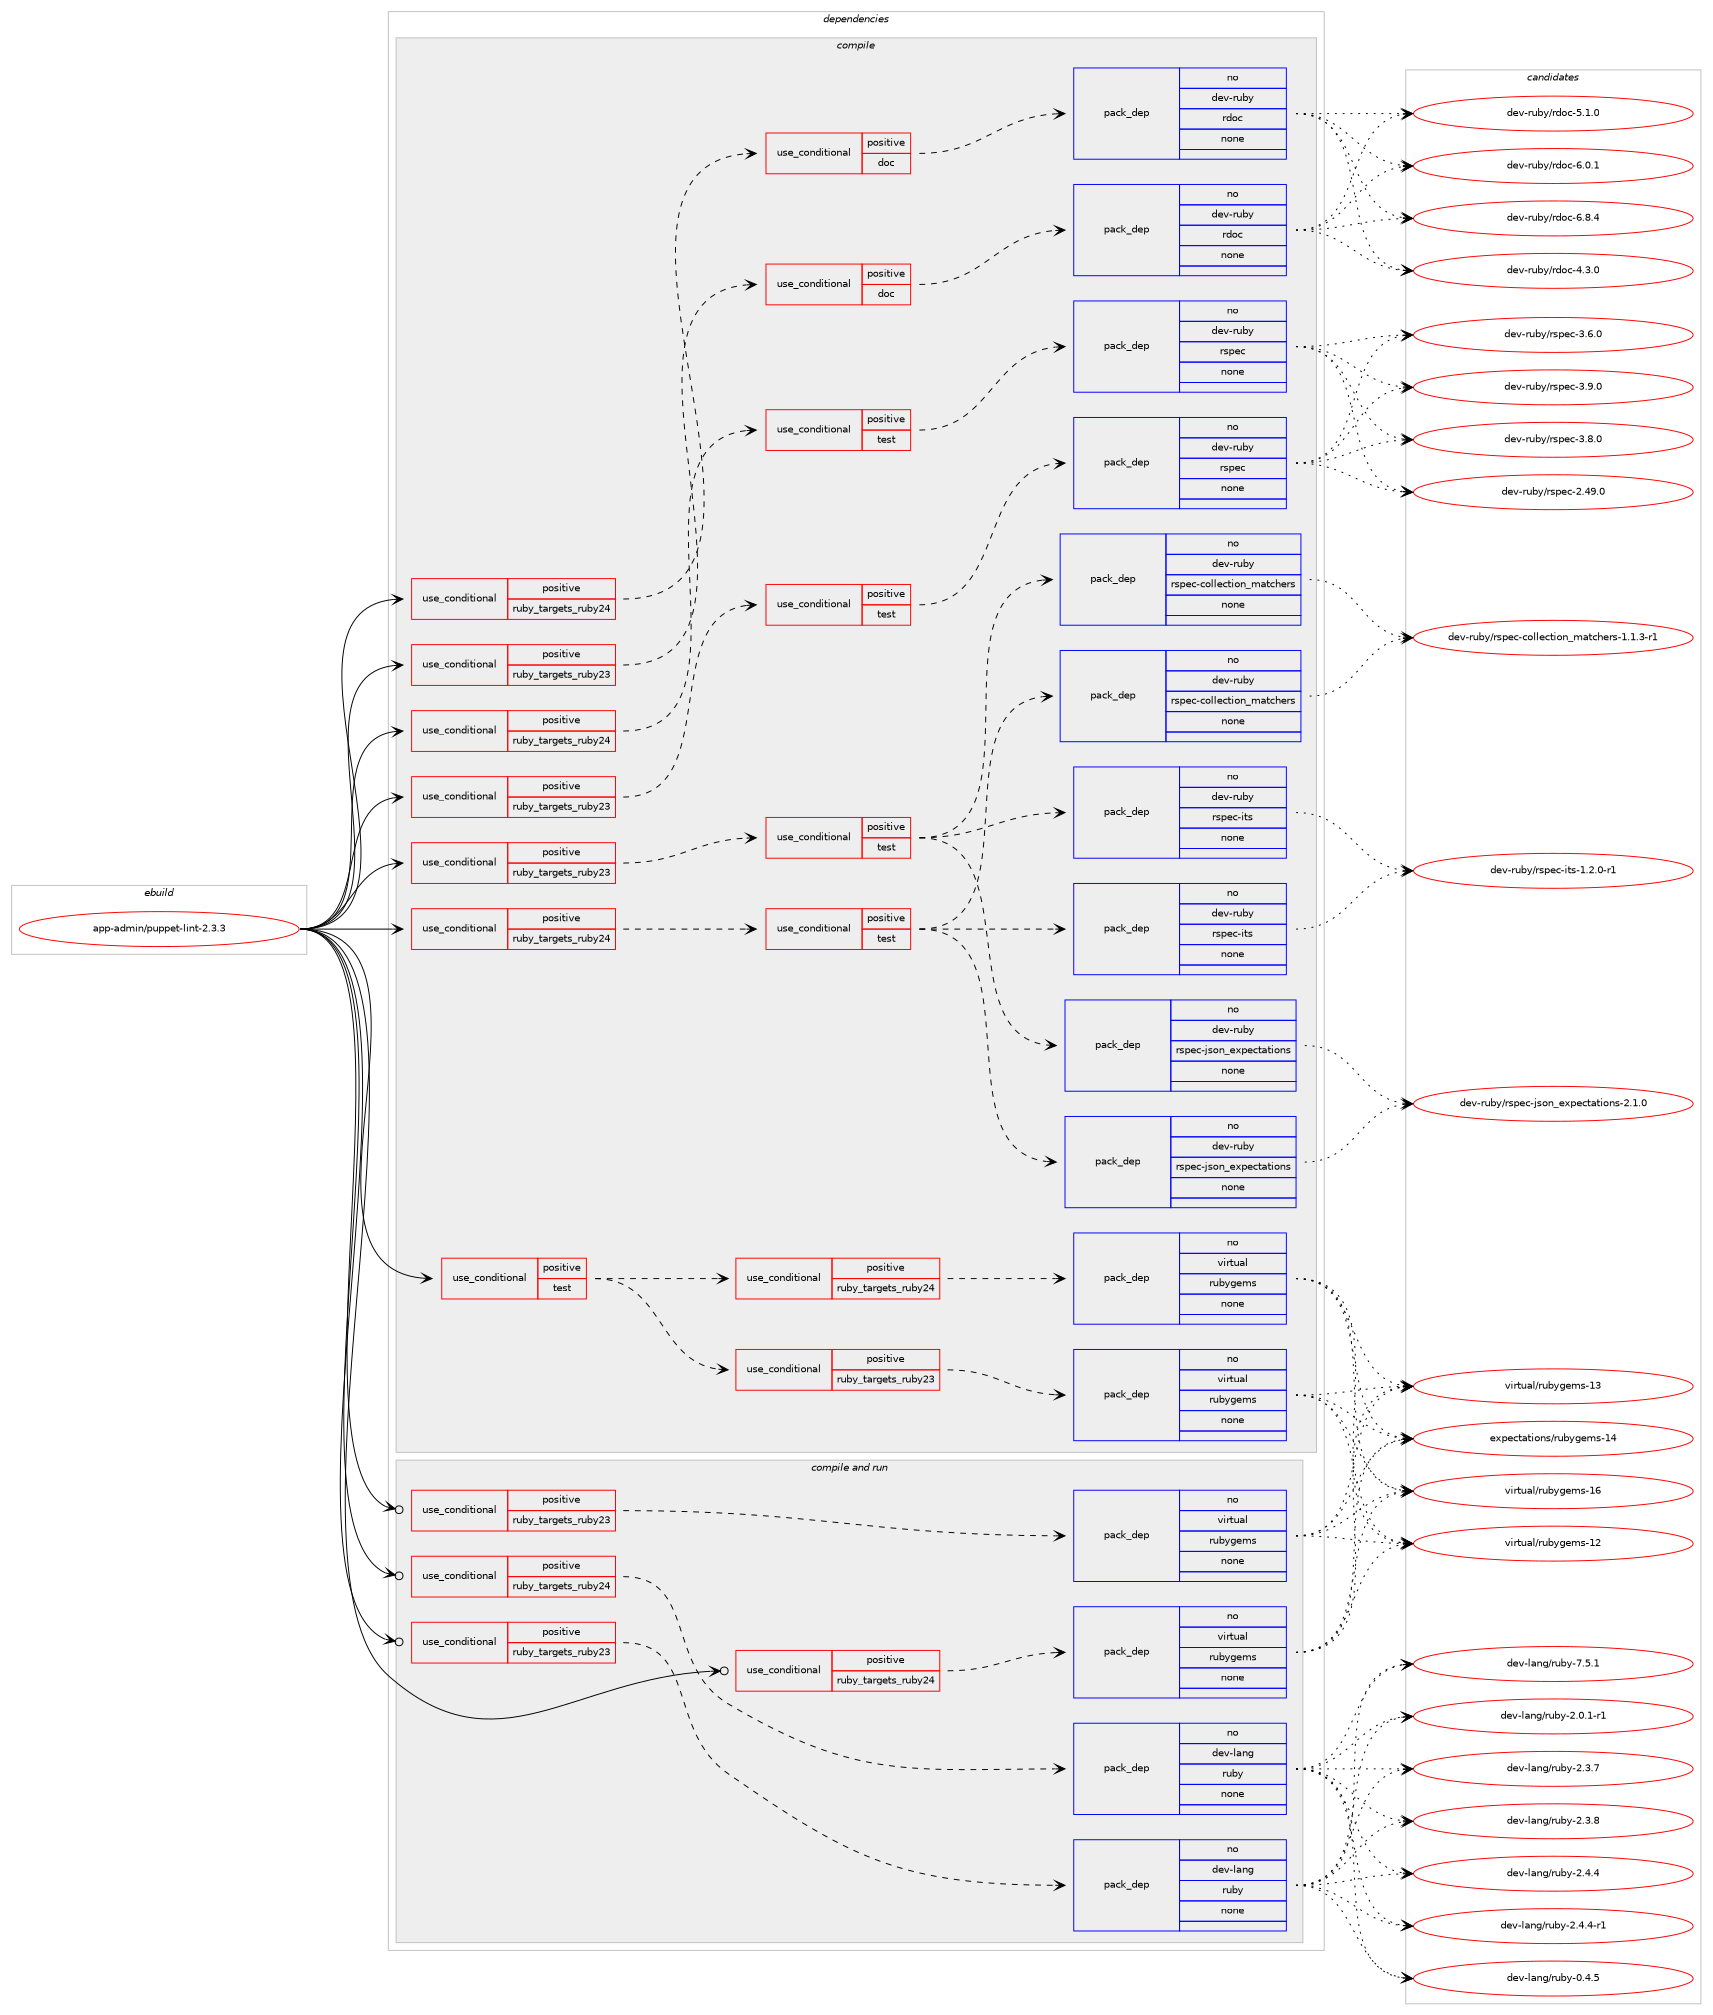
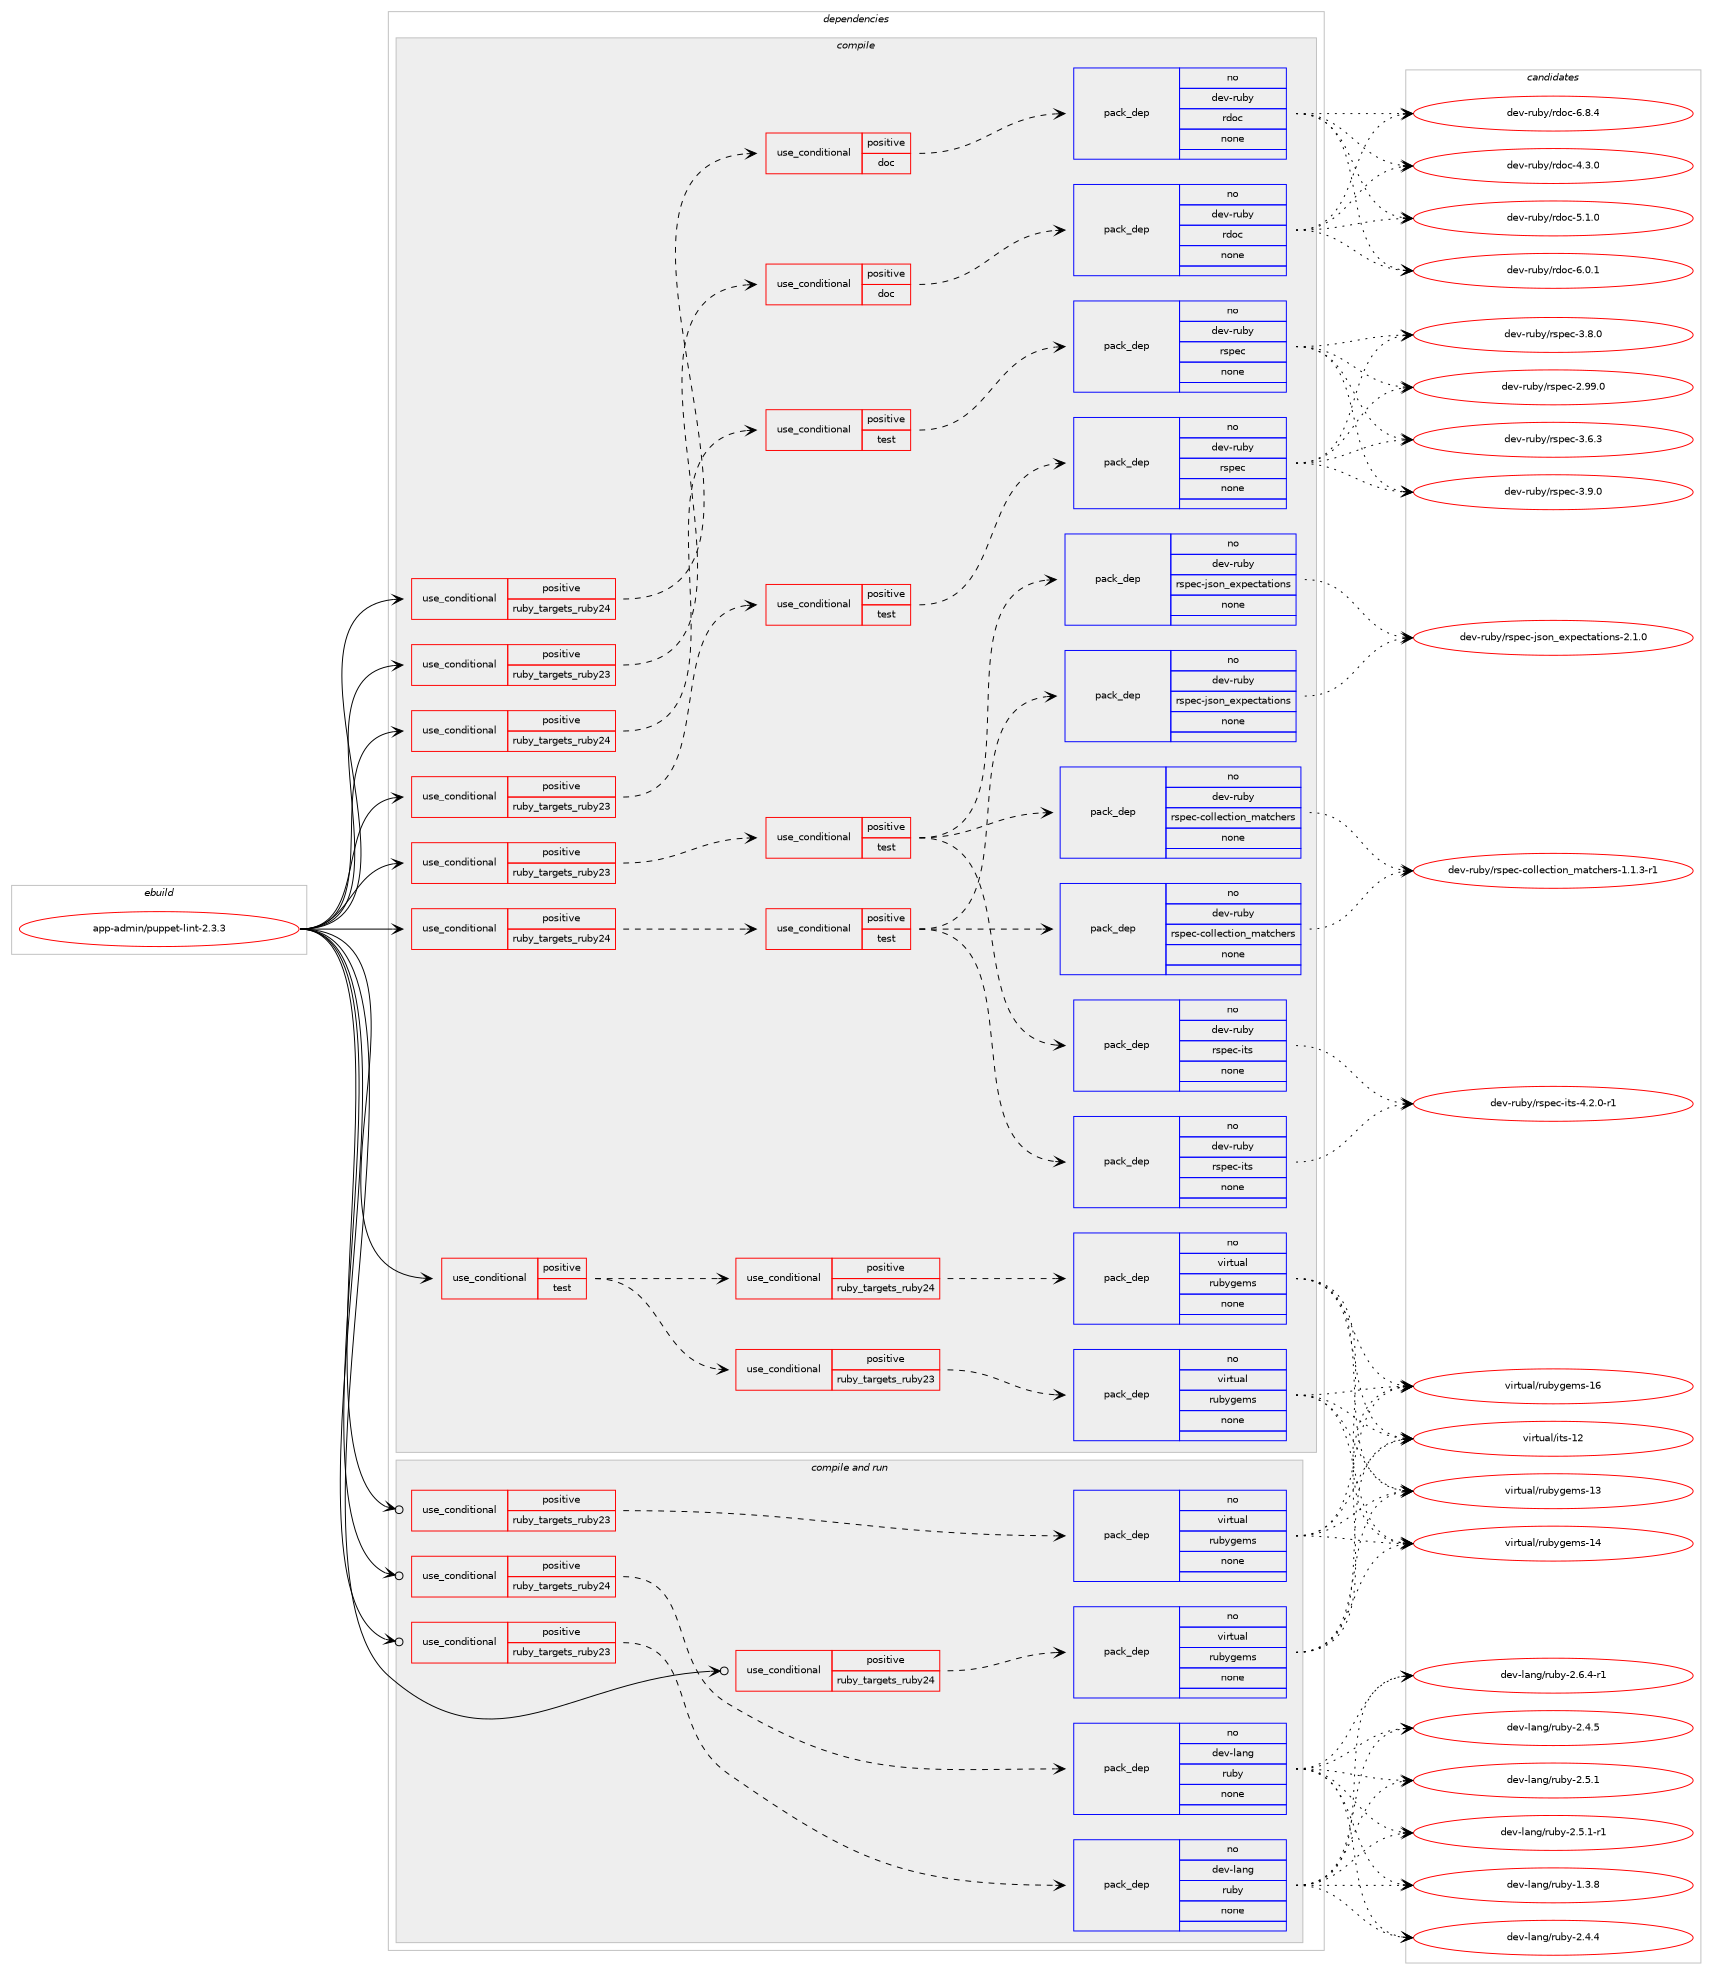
(1553, 335) -> (1553, 440)
(1553, 492) -> (1553, 387)
(1553, 871) -> (1553, 1104)
(1553, 1439) -> (1553, 1544)
(1553, 1544) -> (1553, 1439)
(1553, 1664) -> (1553, 1781)
(1553, 1716) -> (1553, 1833)
(1553, 1769) -> none
(1553, 1821) -> (1553, 1885)
(1553, 1926) -> (1553, 1676)
(1553, 1979) -> (1553, 1728)
